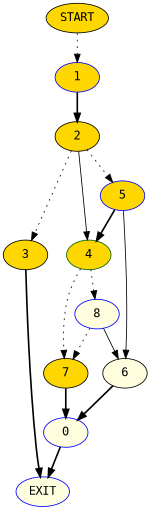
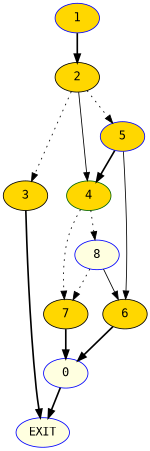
(77, 18) -> none
(125, 373) -> (125, 314)
